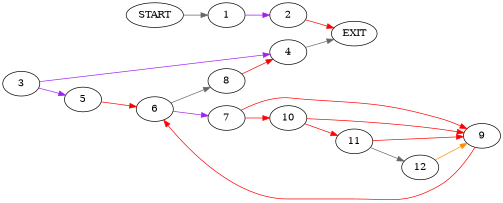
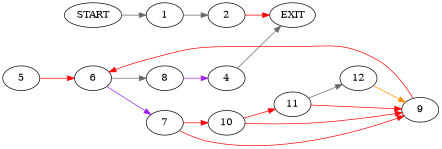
(254, 15) -> (192, 15)
(254, 68) -> (192, 78)
(21, 84) -> none
